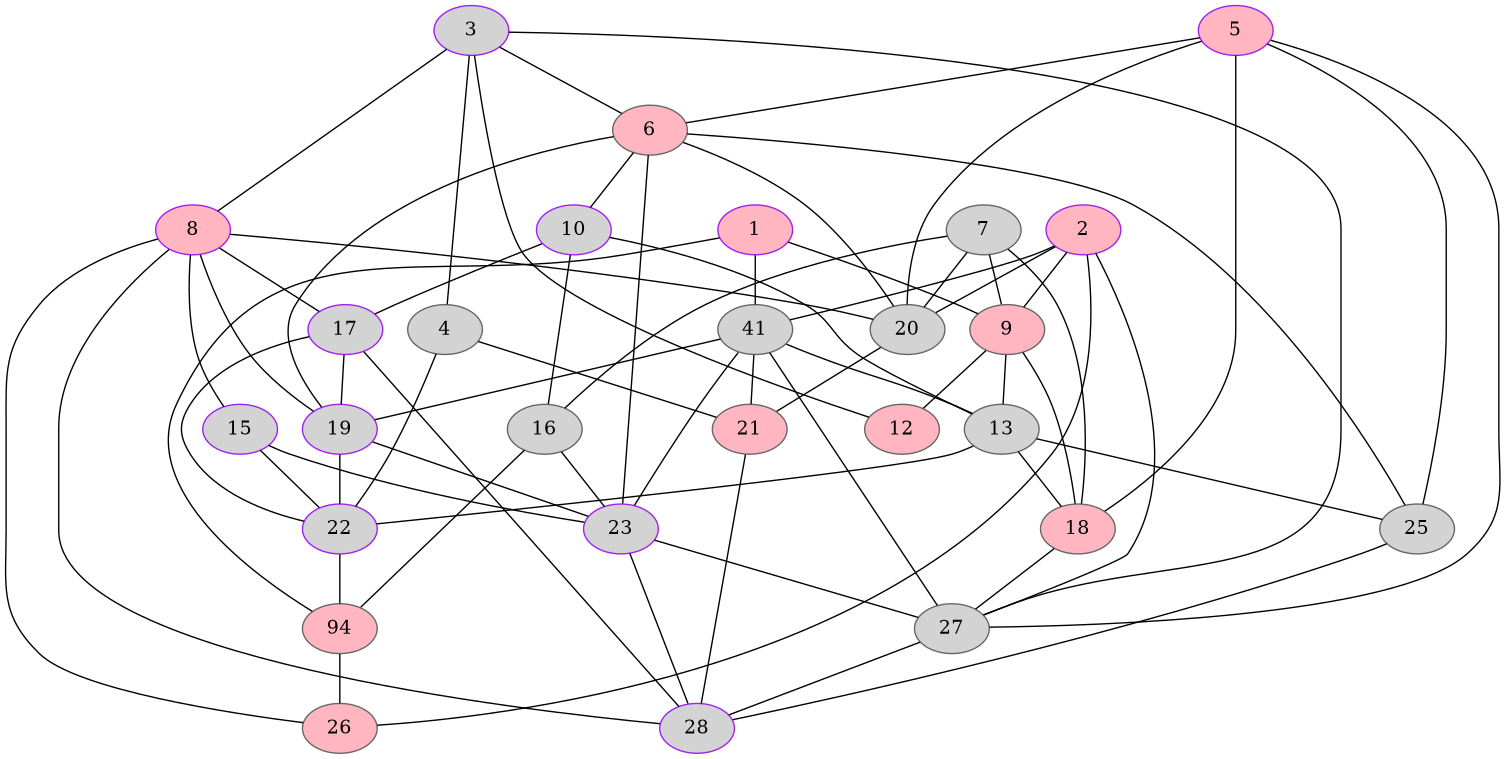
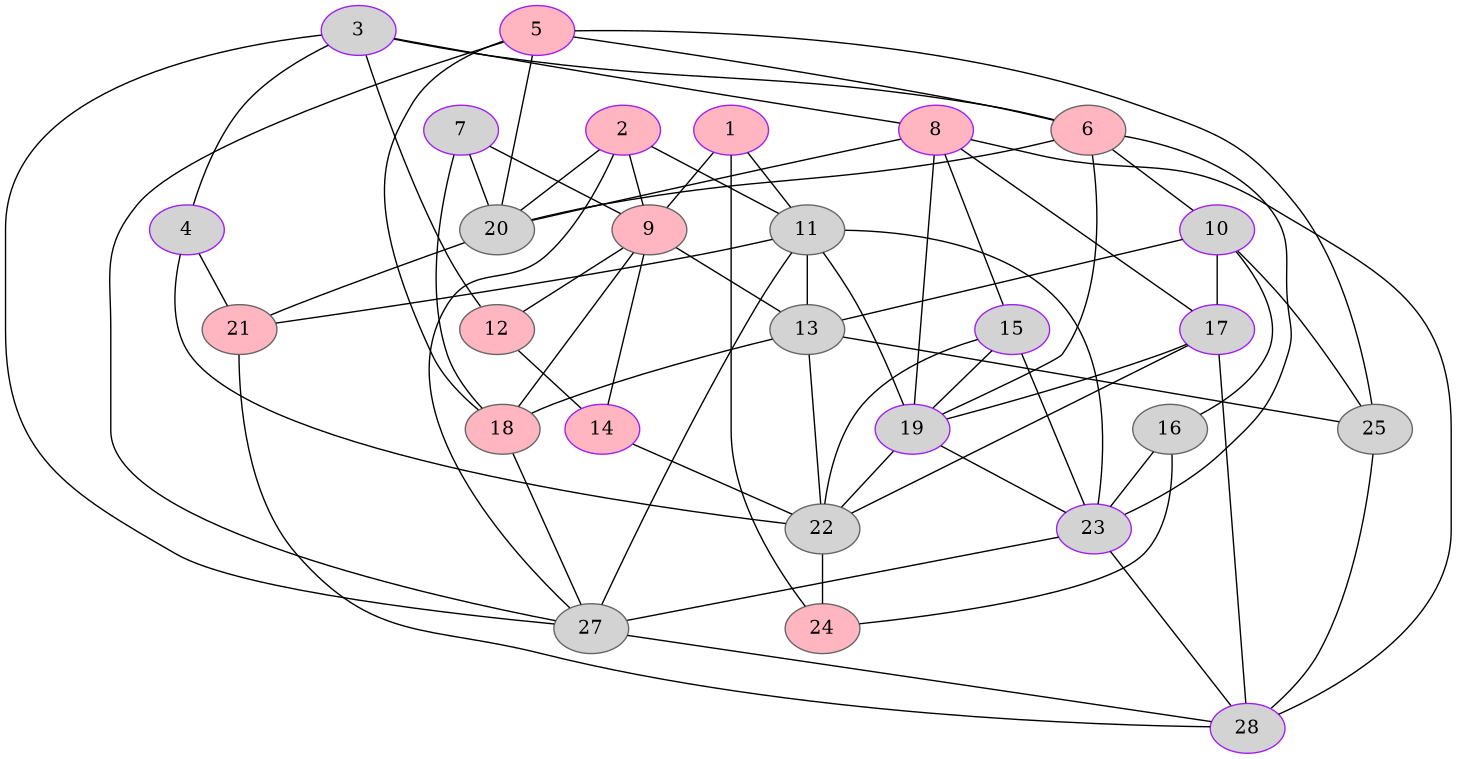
(1113, 197) -> (1304, 325)
(984, 230) -> (461, 130)
(711, 302) -> none
(445, 330) -> (187, 230)
(755, 330) -> (807, 230)
none -> (963, 379)
none -> (602, 429)
(340, 529) -> (823, 529)
(340, 629) -> (823, 629)
(340, 728) -> none
